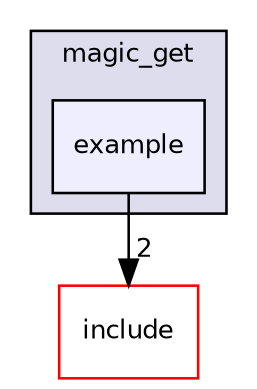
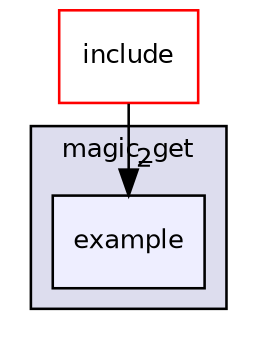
(129, 230) -> (129, 142)
